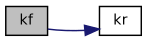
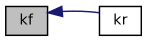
(66, 31) -> (81, 11)
